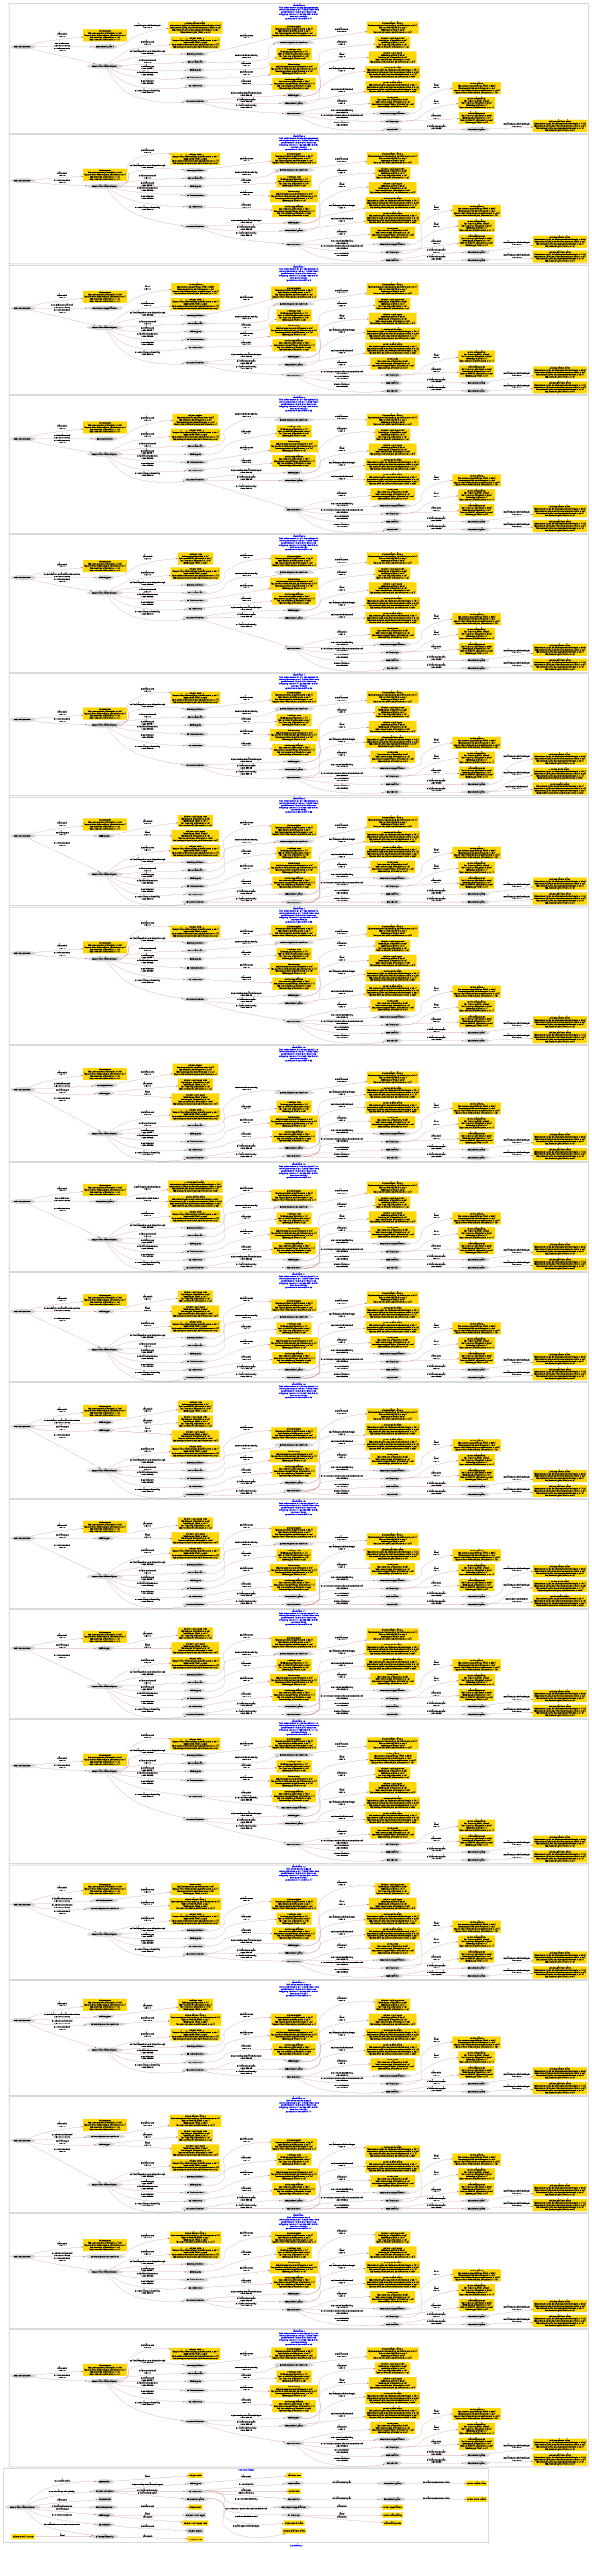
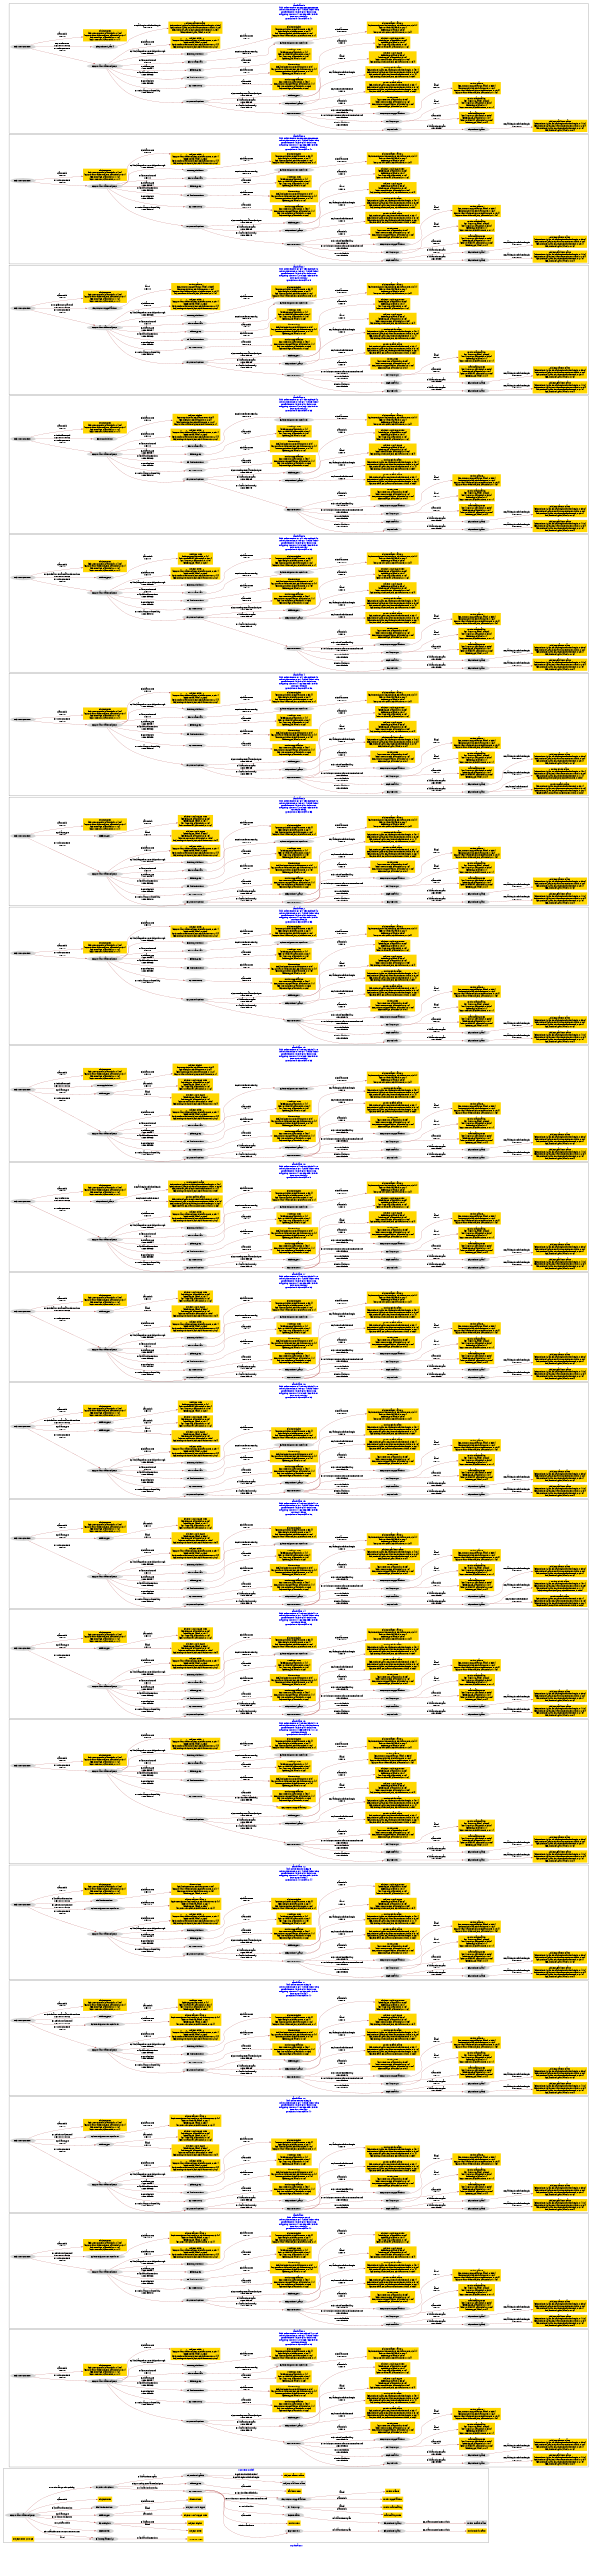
(294, 1808) -> (294, 1808)
(246, 2470) -> (246, 2470)
(150, 2479) -> (150, 2528)
(477, 2483) -> (477, 2523)
none -> (393, 2491)
(105, 2499) -> (105, 2499)
(477, 2499) -> (477, 2531)
(294, 2523) -> (294, 2475)
(148, 2526) -> (148, 2522)
(195, 2531) -> (195, 2523)
(294, 2531) -> (294, 2483)
(148, 2536) -> (148, 2538)
(23, 2537) -> (23, 2539)
